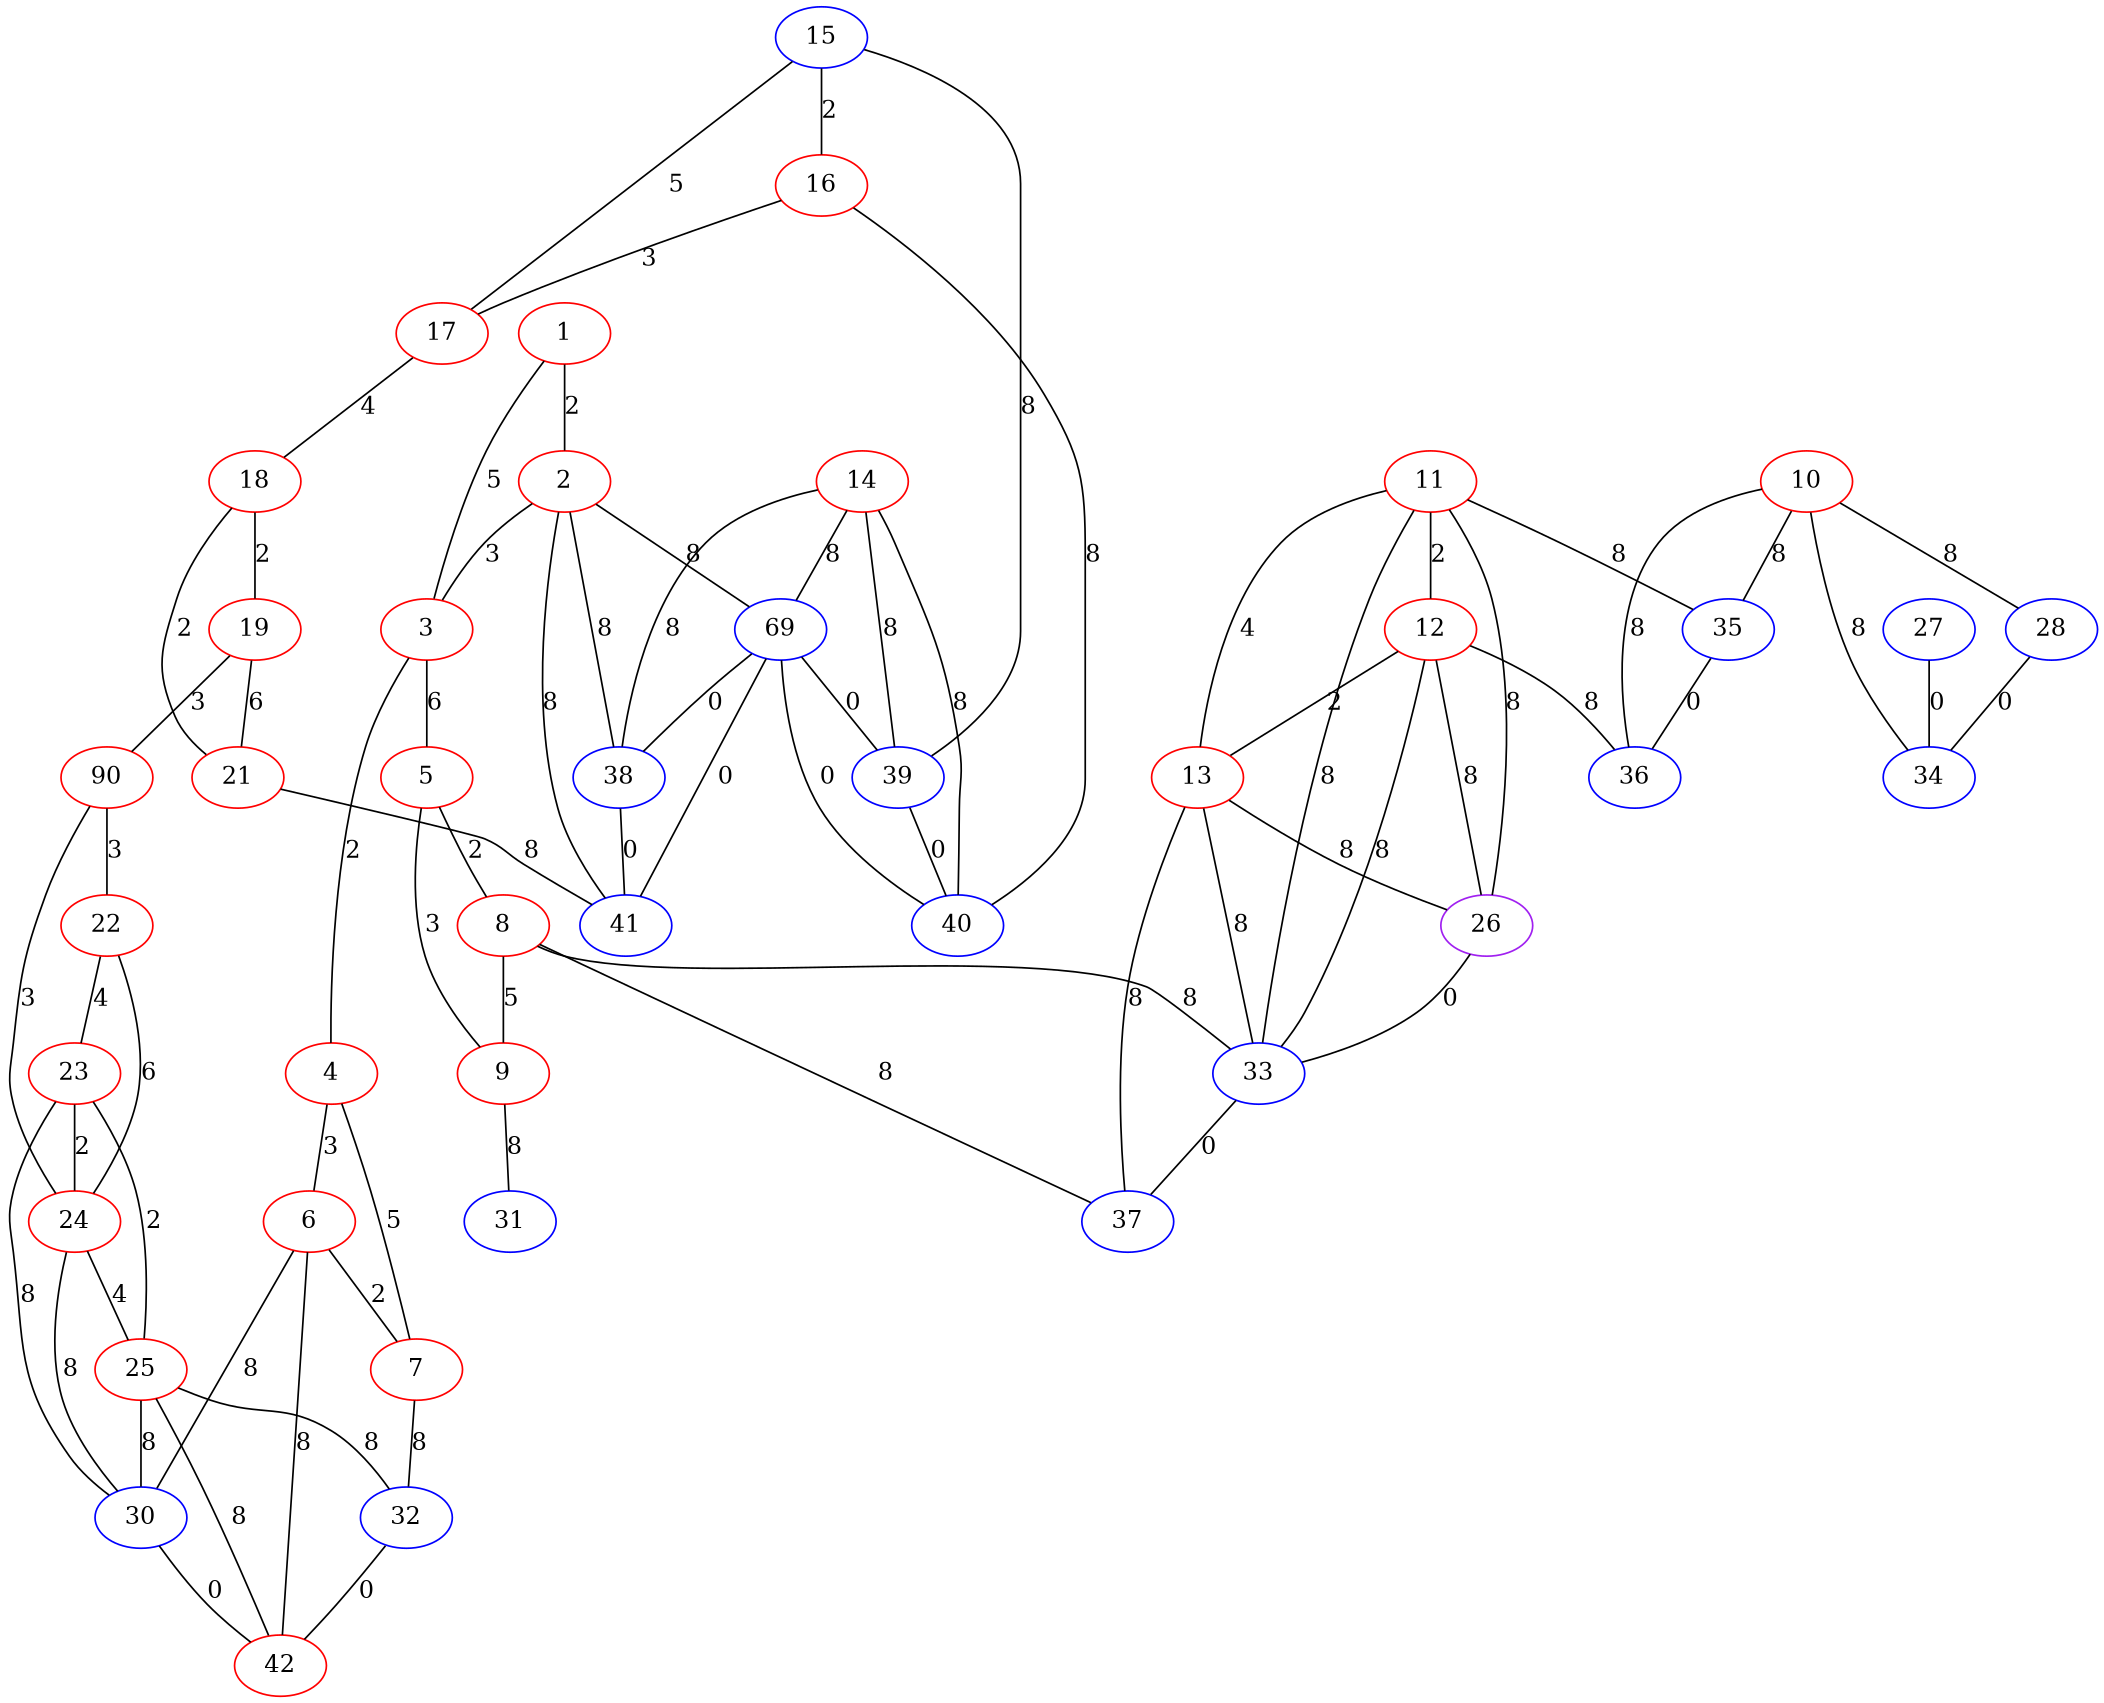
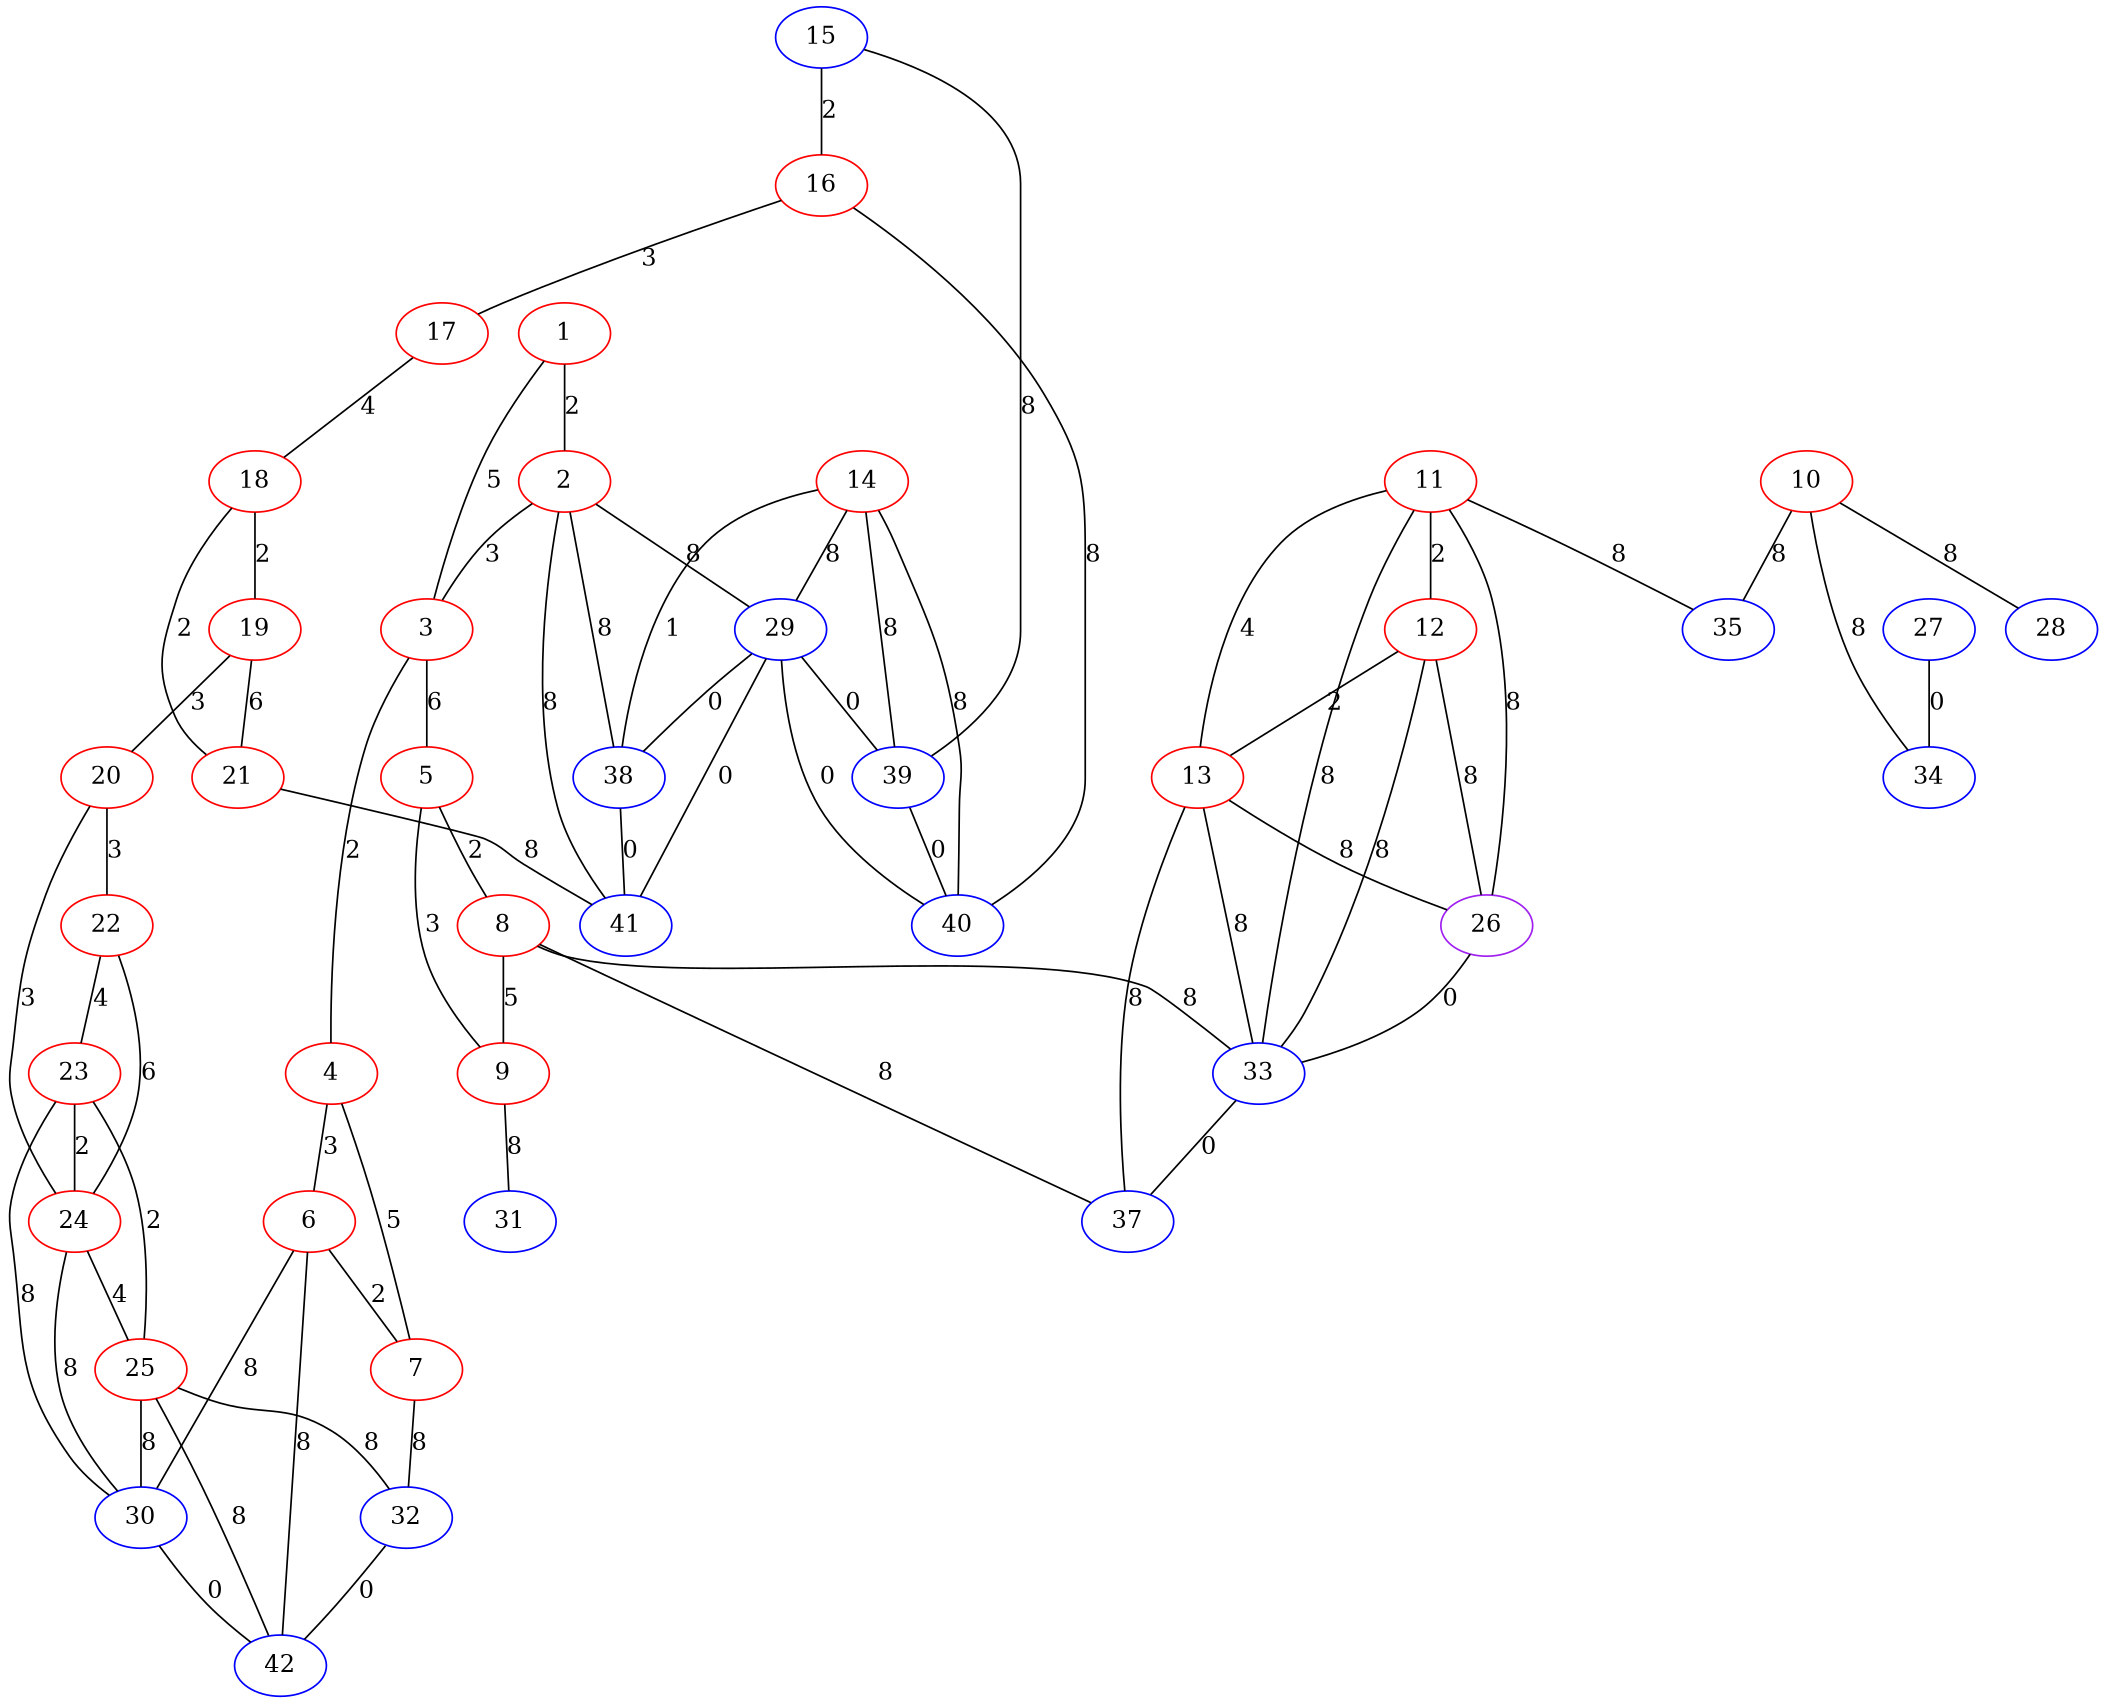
(632, 185) -> none
(674, 630) -> (674, 630)
(781, 630) -> (781, 630)
(1990, 704) -> none
(107, 778) -> (107, 778)
(1635, 778) -> none
(280, 1666) -> (280, 1666)
